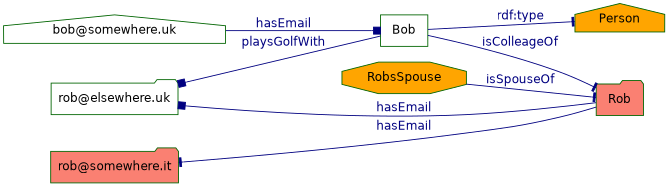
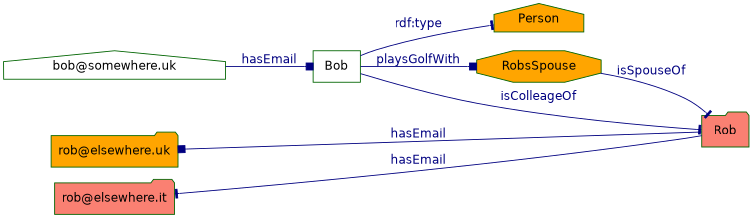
(284, 59) -> (414, 66)
(115, 99) -> (115, 151)
(115, 167) -> (115, 199)
